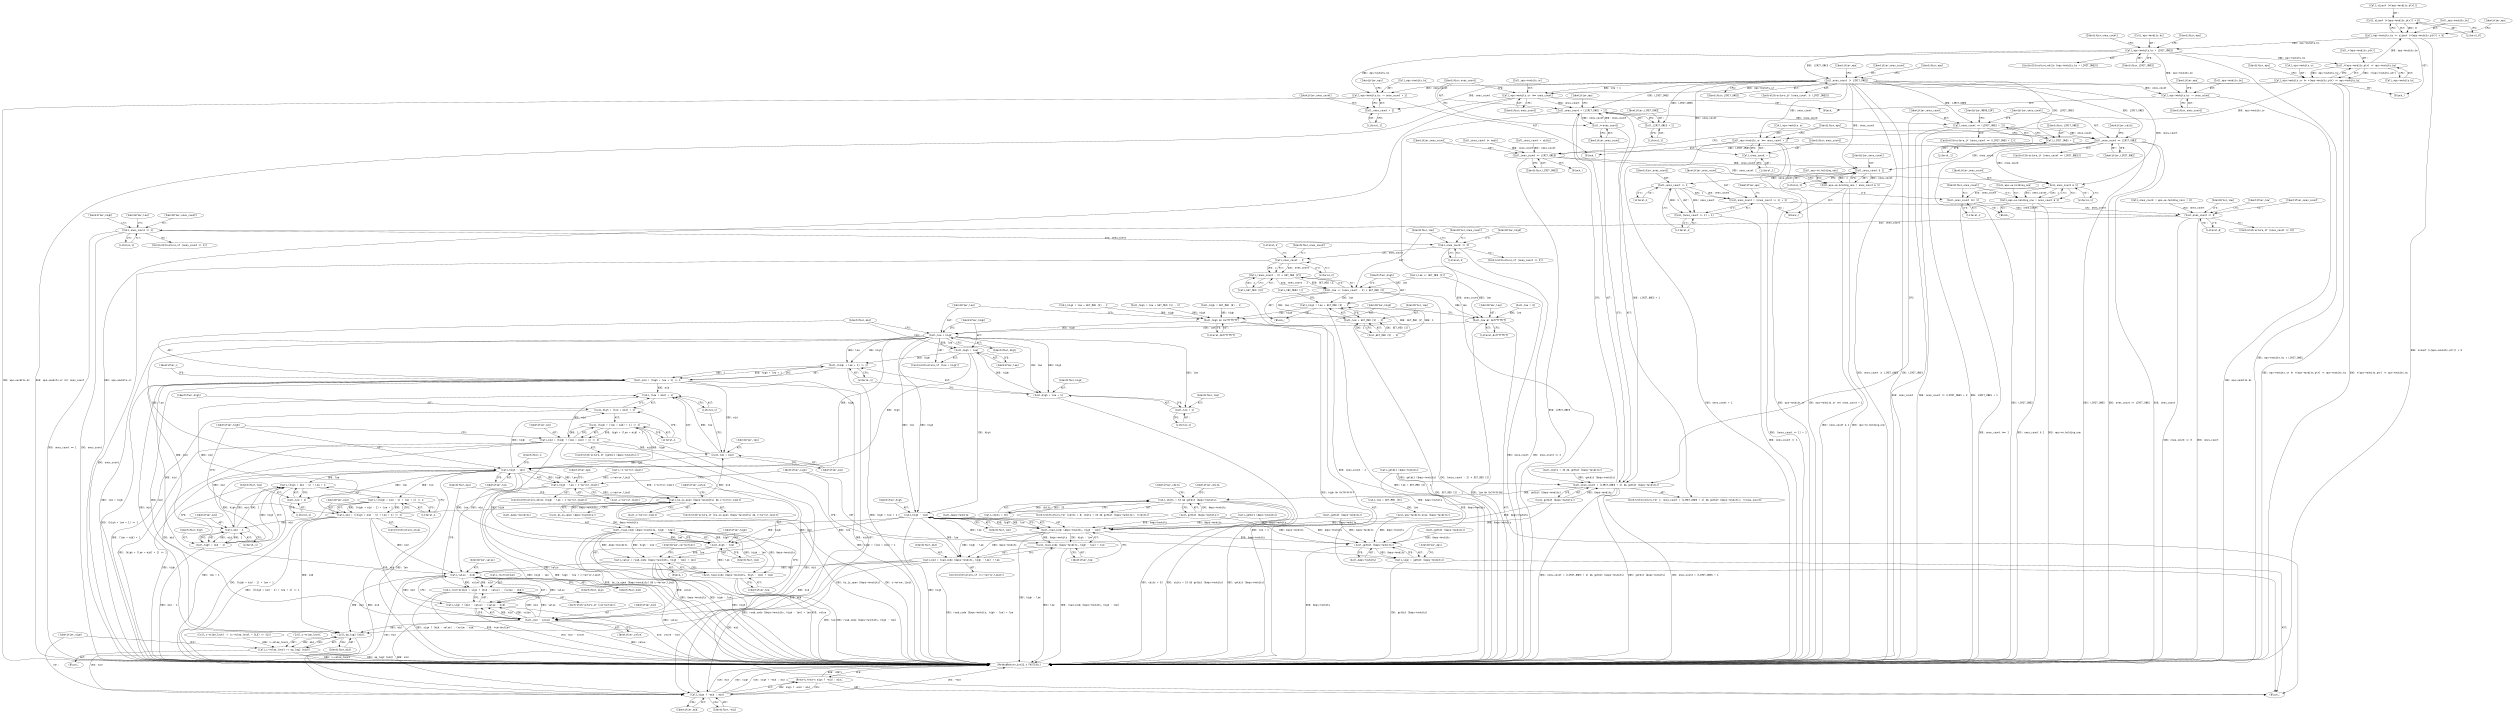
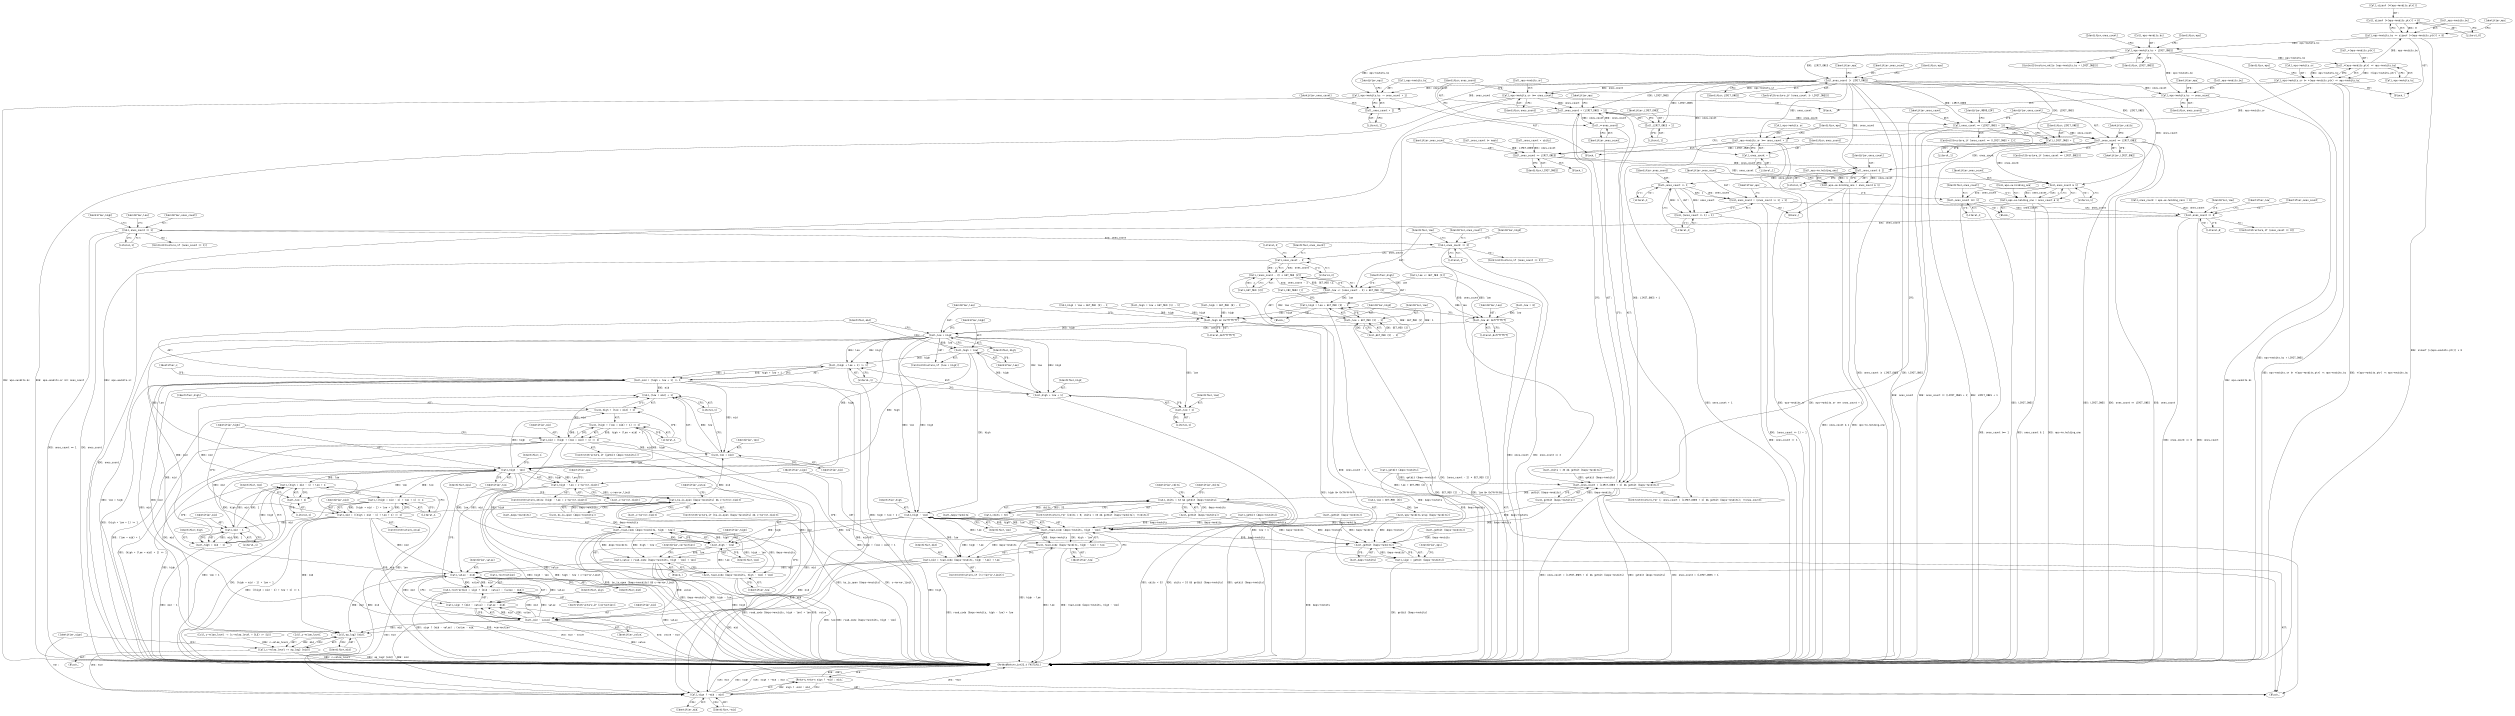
(1612, 88) -> (1612, 88)
(1523, 148) -> (1523, 148)
(627, 470) -> none
(474, 596) -> none
(1530, 619) -> none
